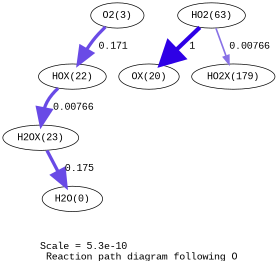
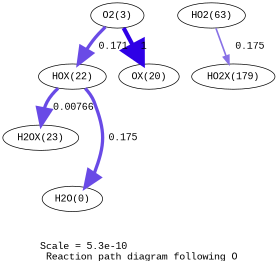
(188, 39) -> (128, 37)
(247, 46) -> (247, 46)
(53, 161) -> (102, 130)
